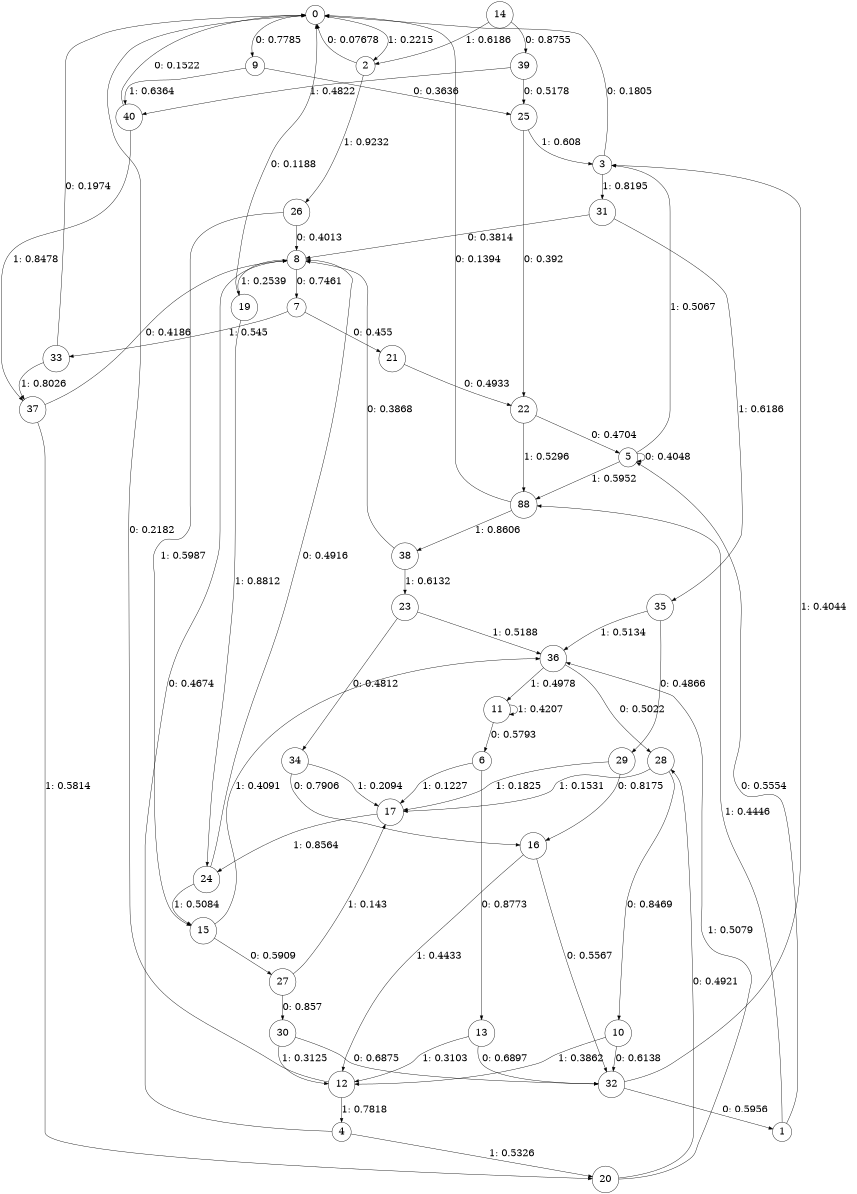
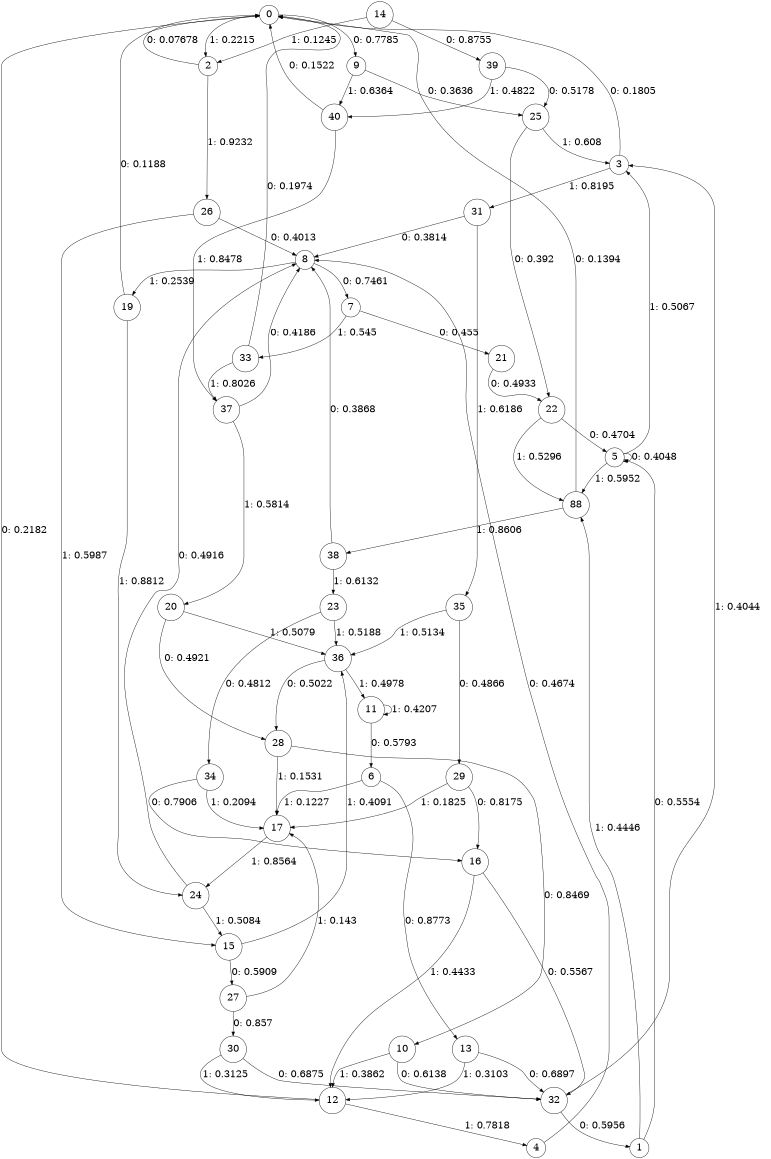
(493, 40) -> (318, 40)
(470, 1155) -> none
